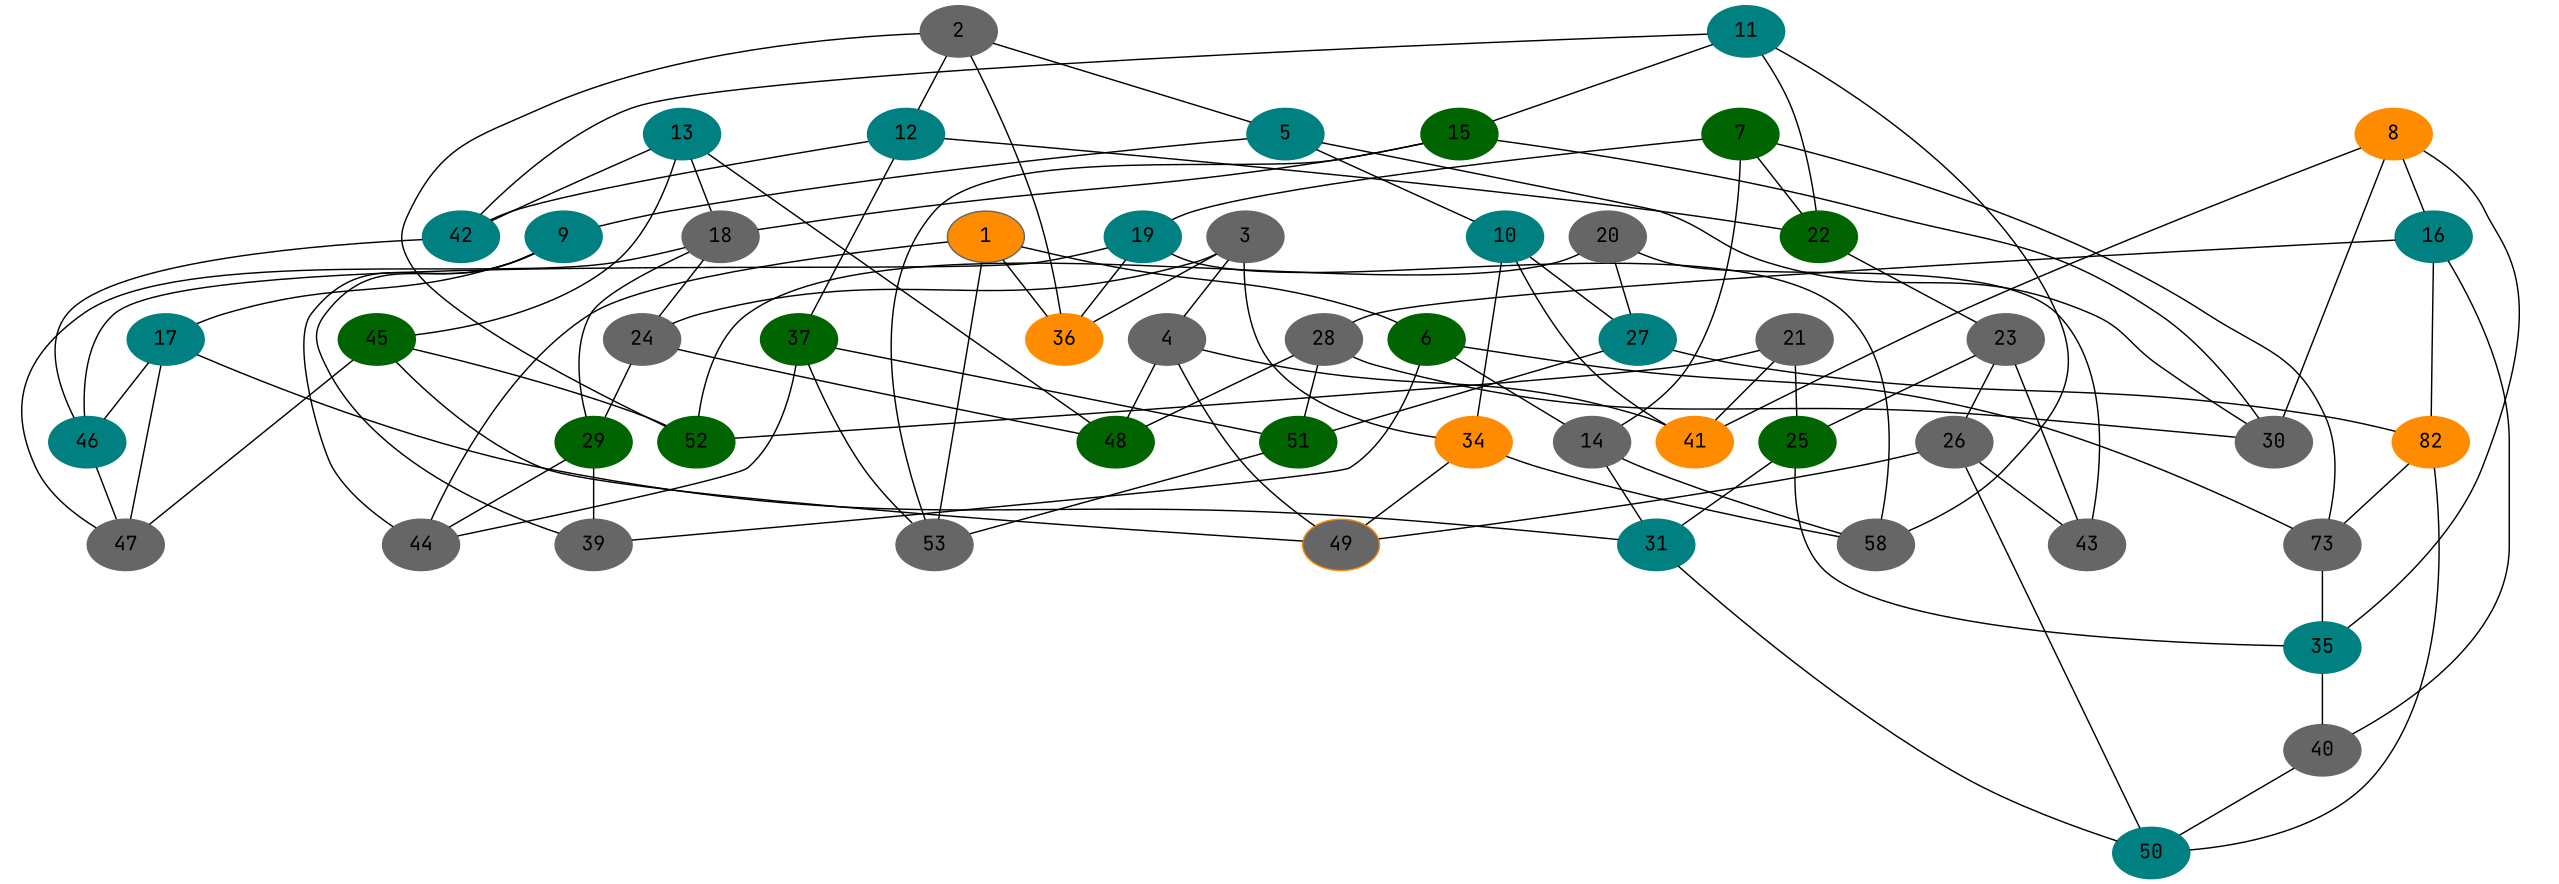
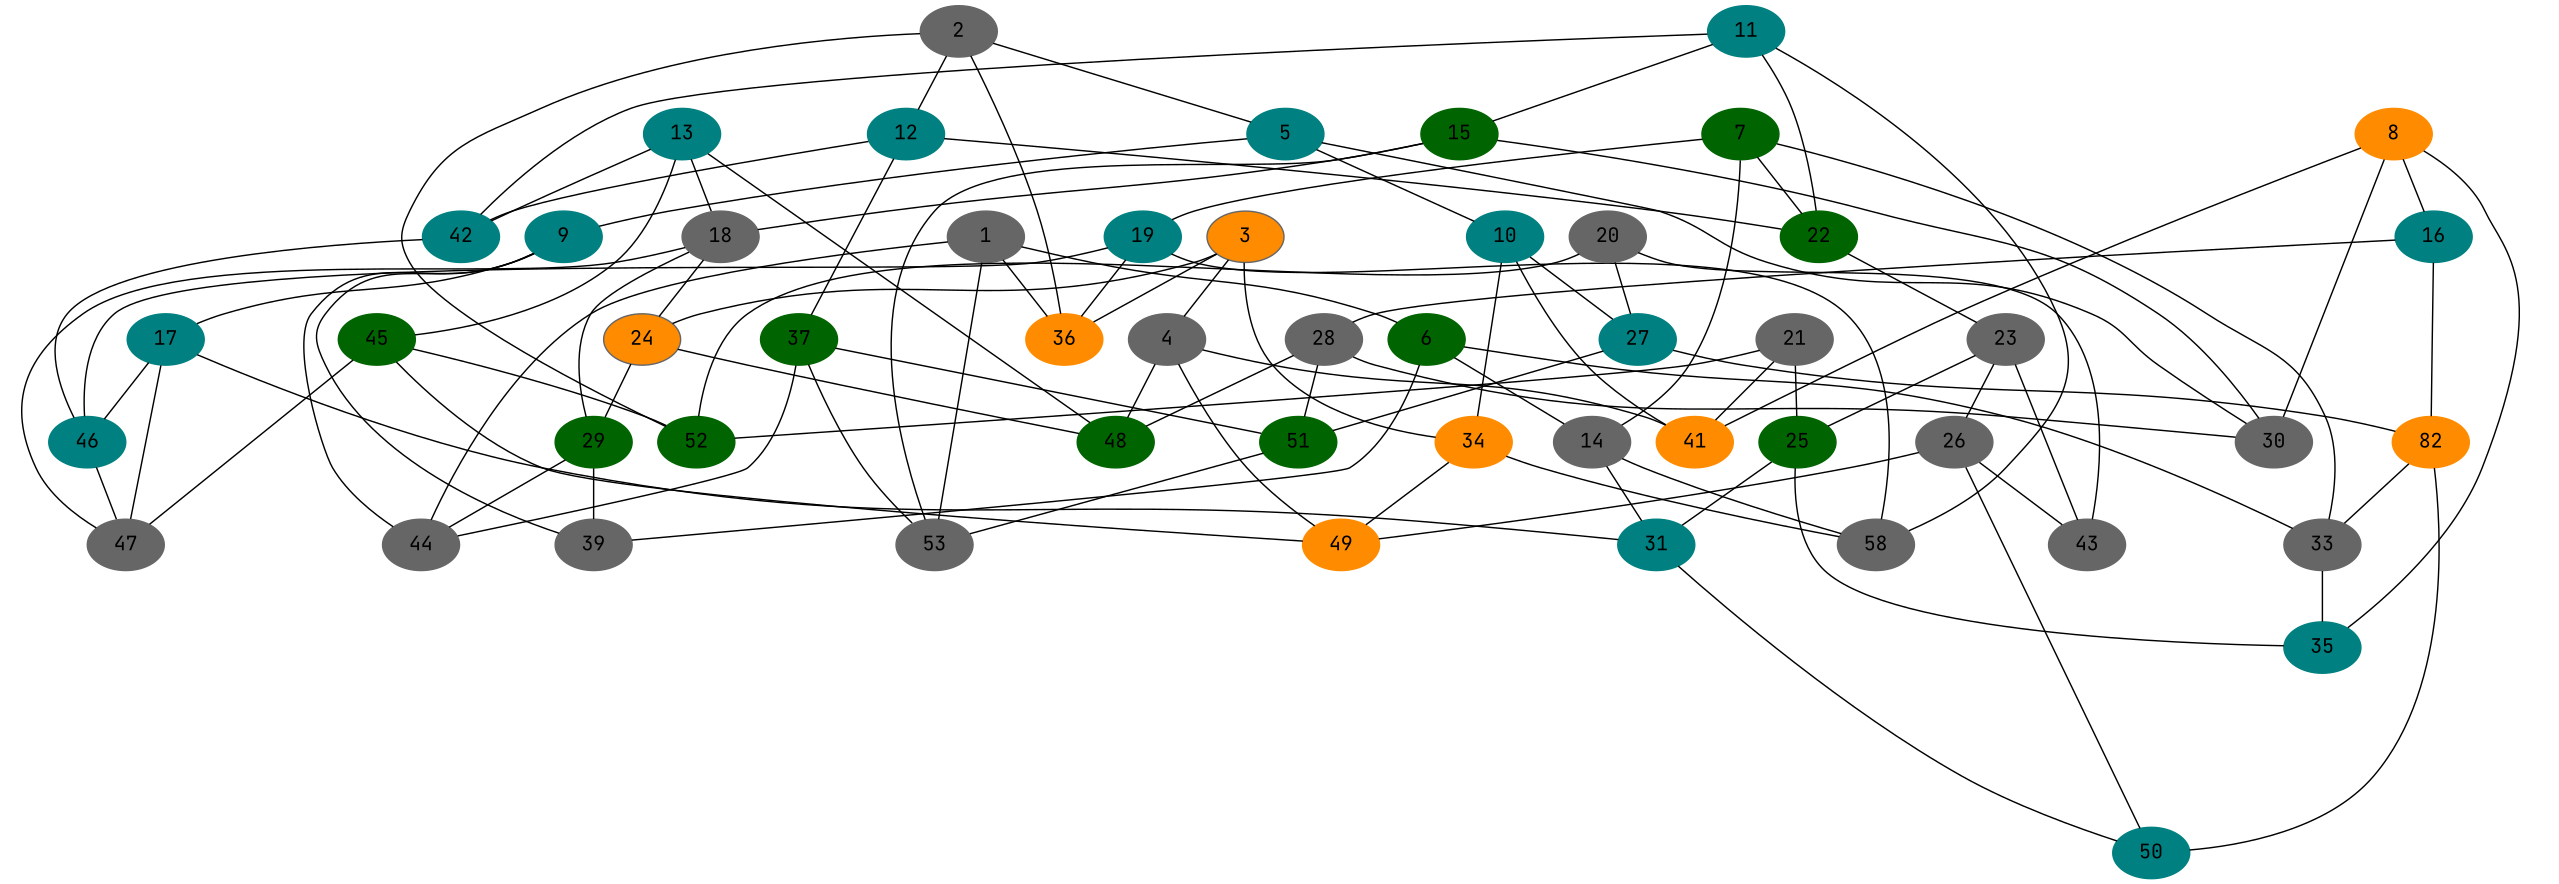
(986, 237) -> (986, 237)
(1245, 237) -> (1245, 237)
(642, 339) -> (642, 339)
(1341, 545) -> (1341, 545)
(2322, 545) -> (2322, 545)
(2322, 750) -> none
